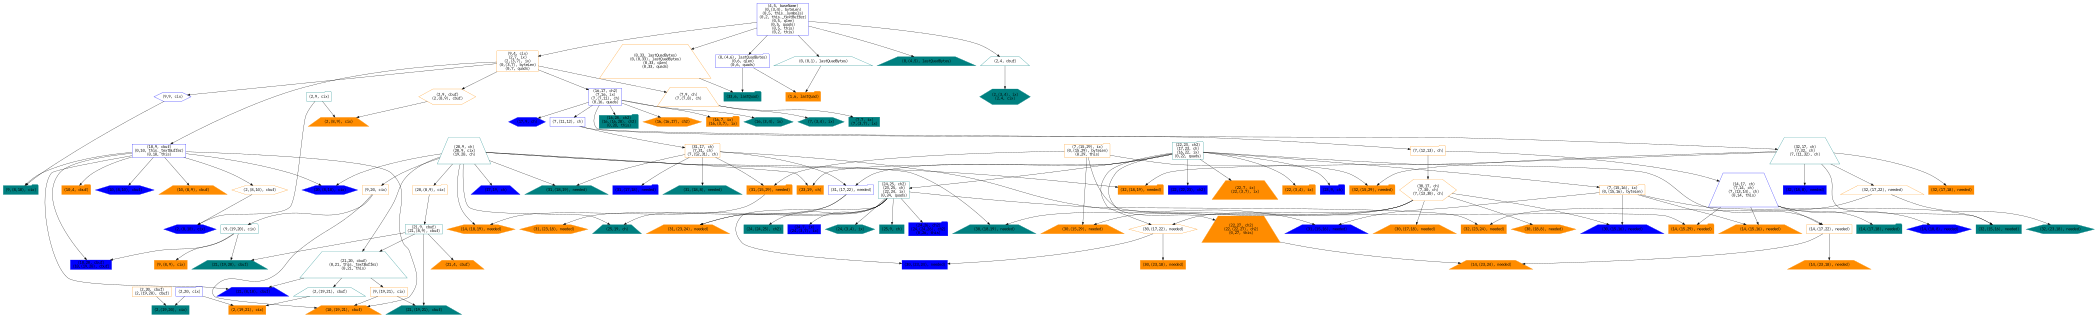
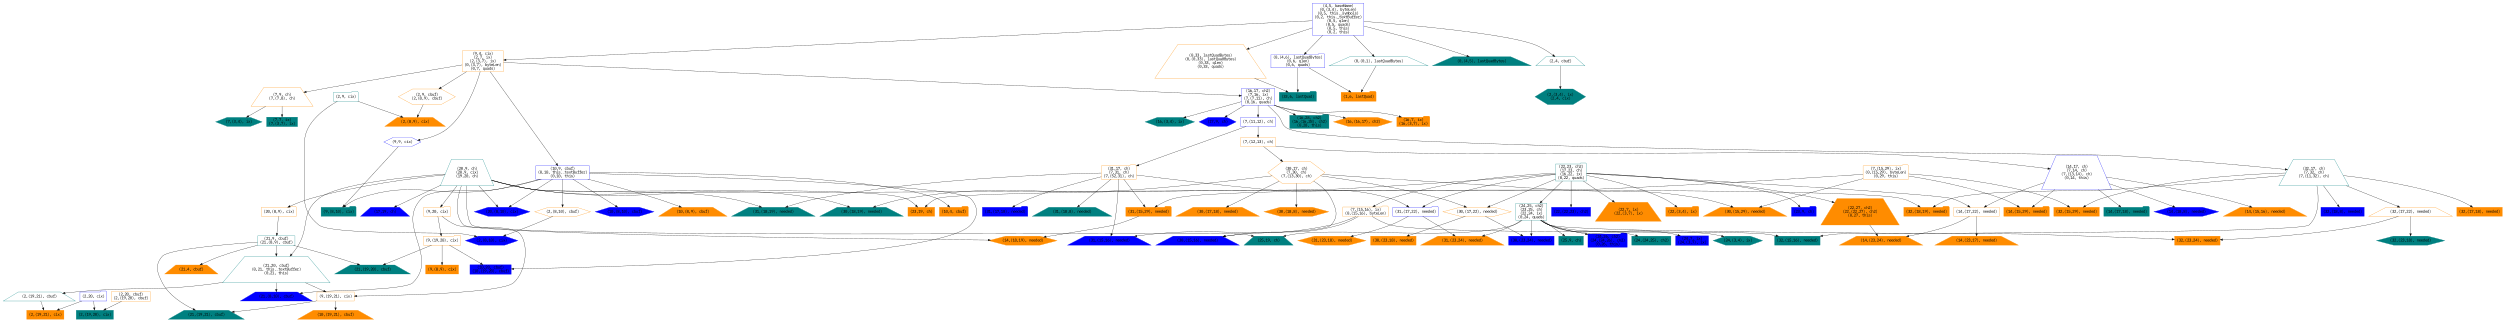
(1428, 151) -> (1258, 142)
(366, 165) -> none
(1372, 190) -> (2077, 212)
(1685, 208) -> none
(240, 229) -> (442, 241)
(1829, 265) -> (1977, 241)
(252, 281) -> (503, 287)
